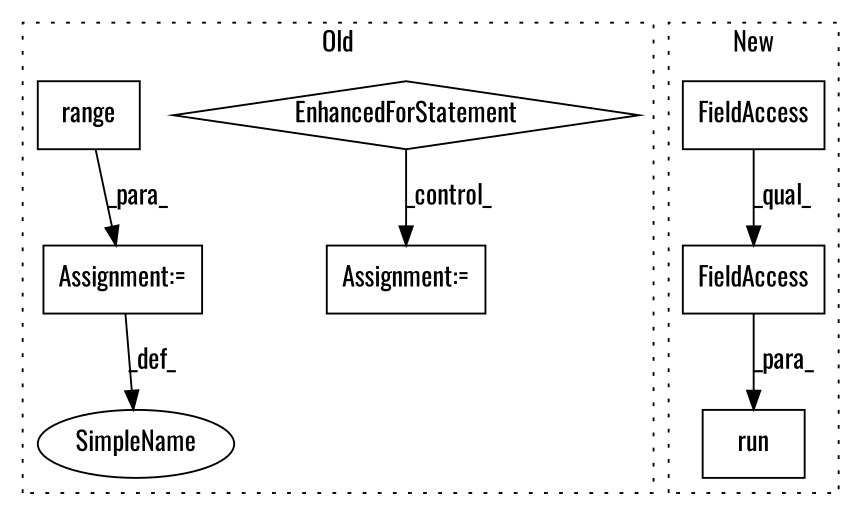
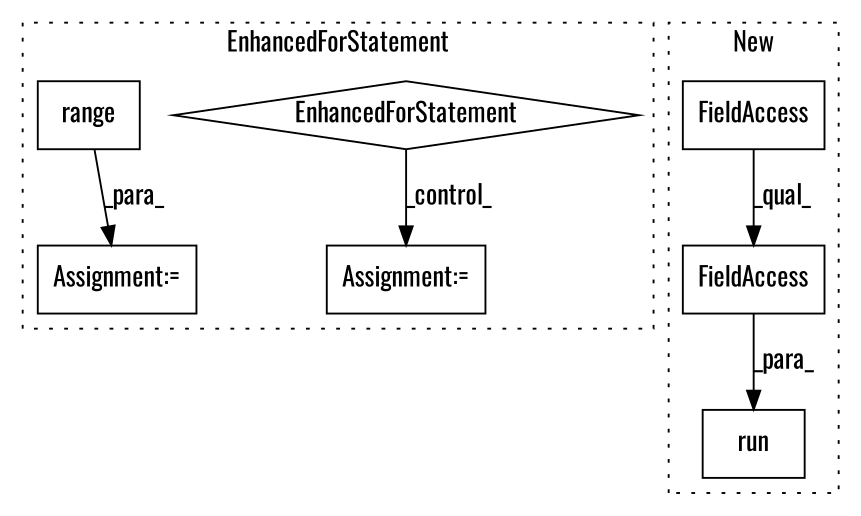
(338, 44) -> (338, 44)
(136, 444) -> none
